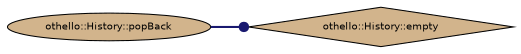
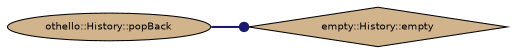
(381, 27) -> (378, 27)
